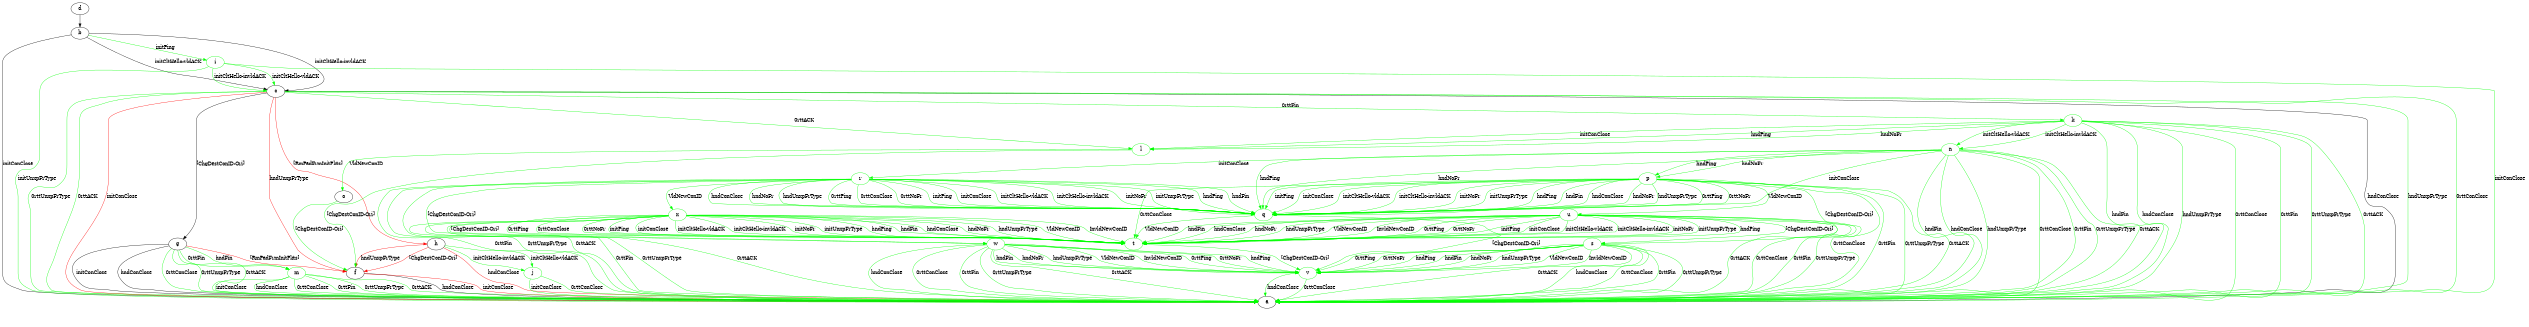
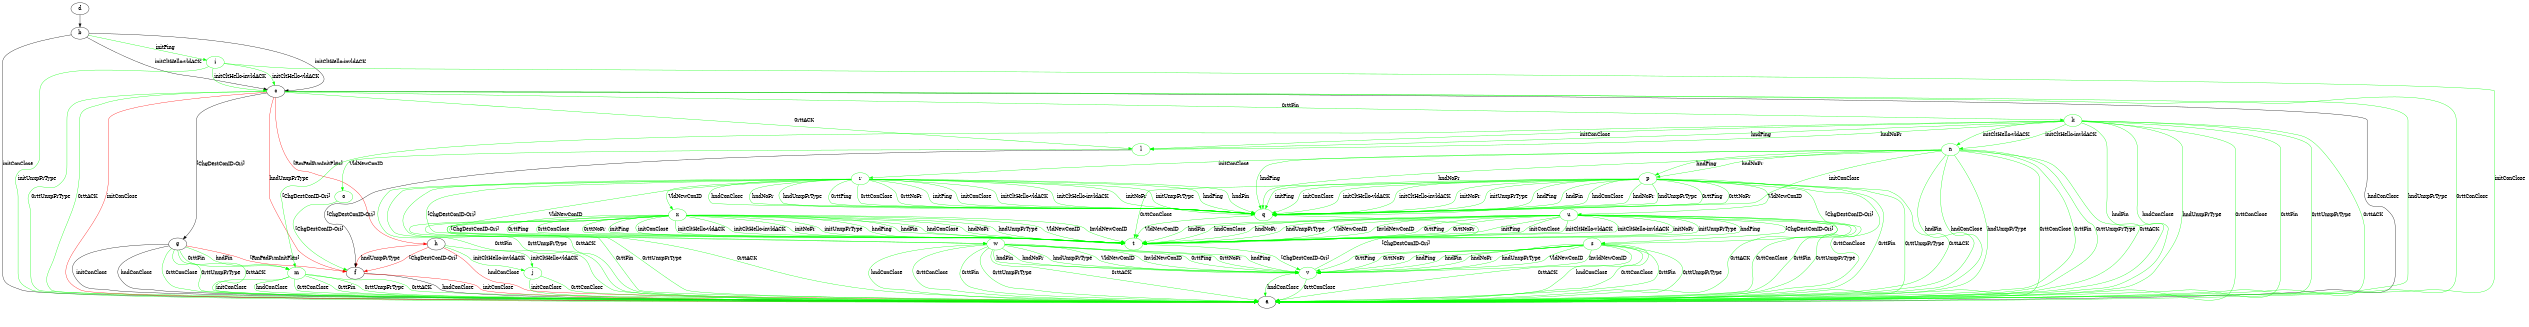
none -> (1130, 133)
(690, 160) -> (690, 160)
(344, 197) -> (344, 197)
none -> (501, 217)
(1481, 226) -> (1474, 226)
